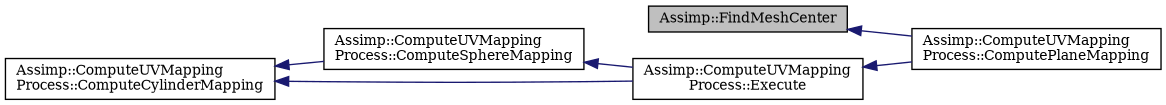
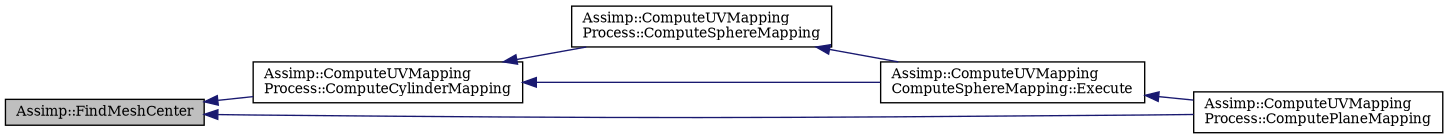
(748, 79) -> (1013, 82)
none -> (236, 98)
